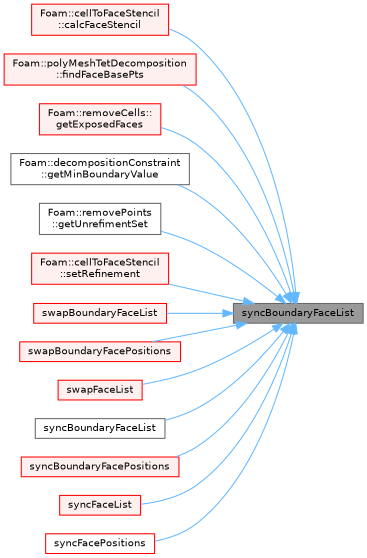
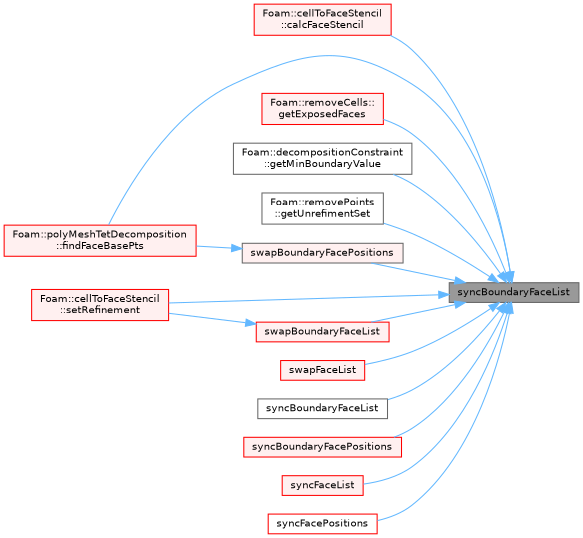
none -> (214, 247)
none -> (207, 318)
(100, 352) -> (323, 253)
